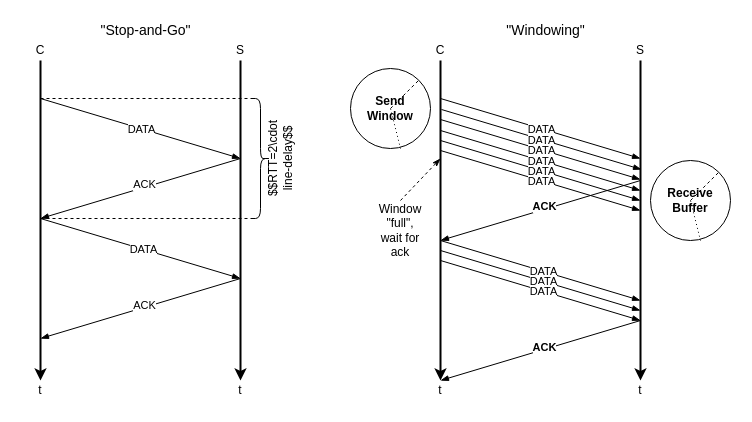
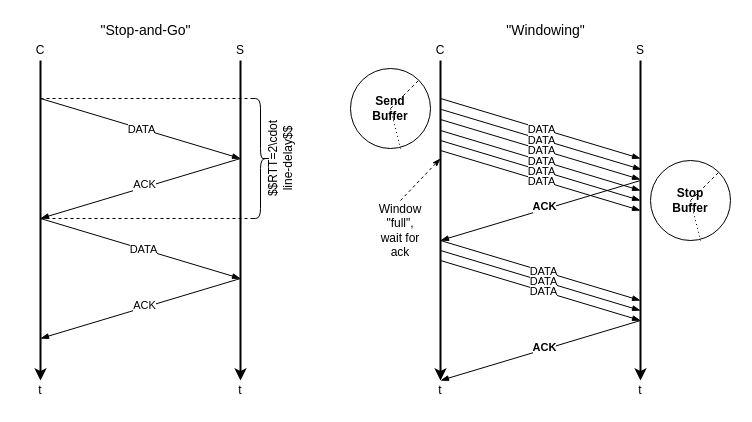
(391, 109) -> (391, 109)
(691, 201) -> (691, 201)
